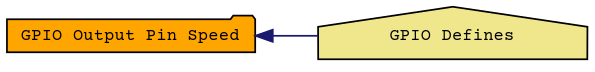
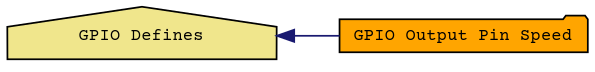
(295, 36) -> (317, 36)
